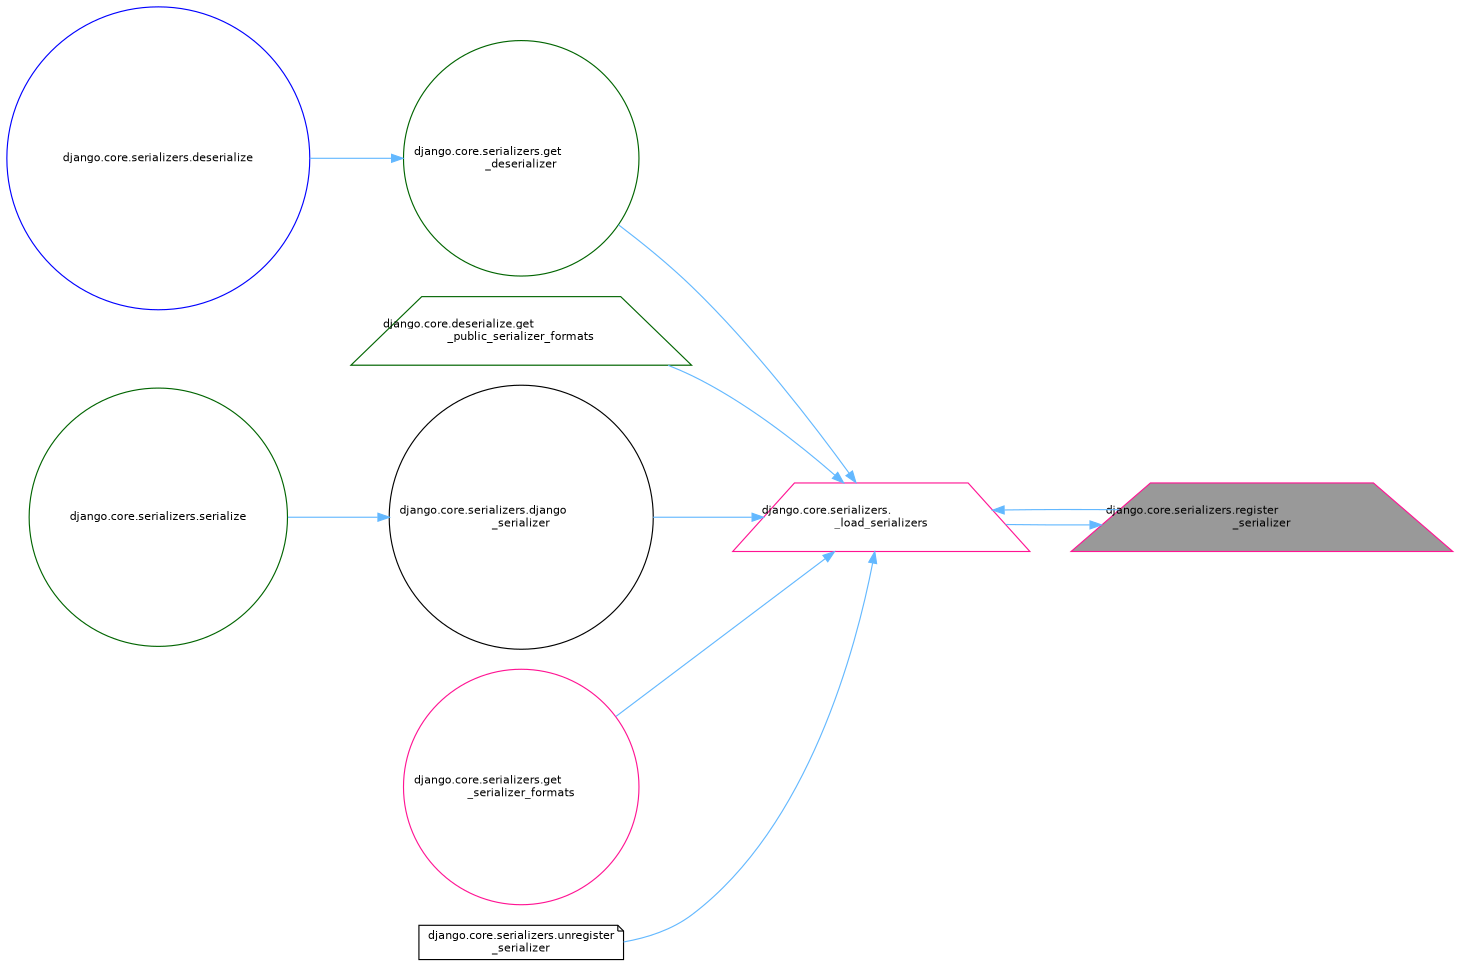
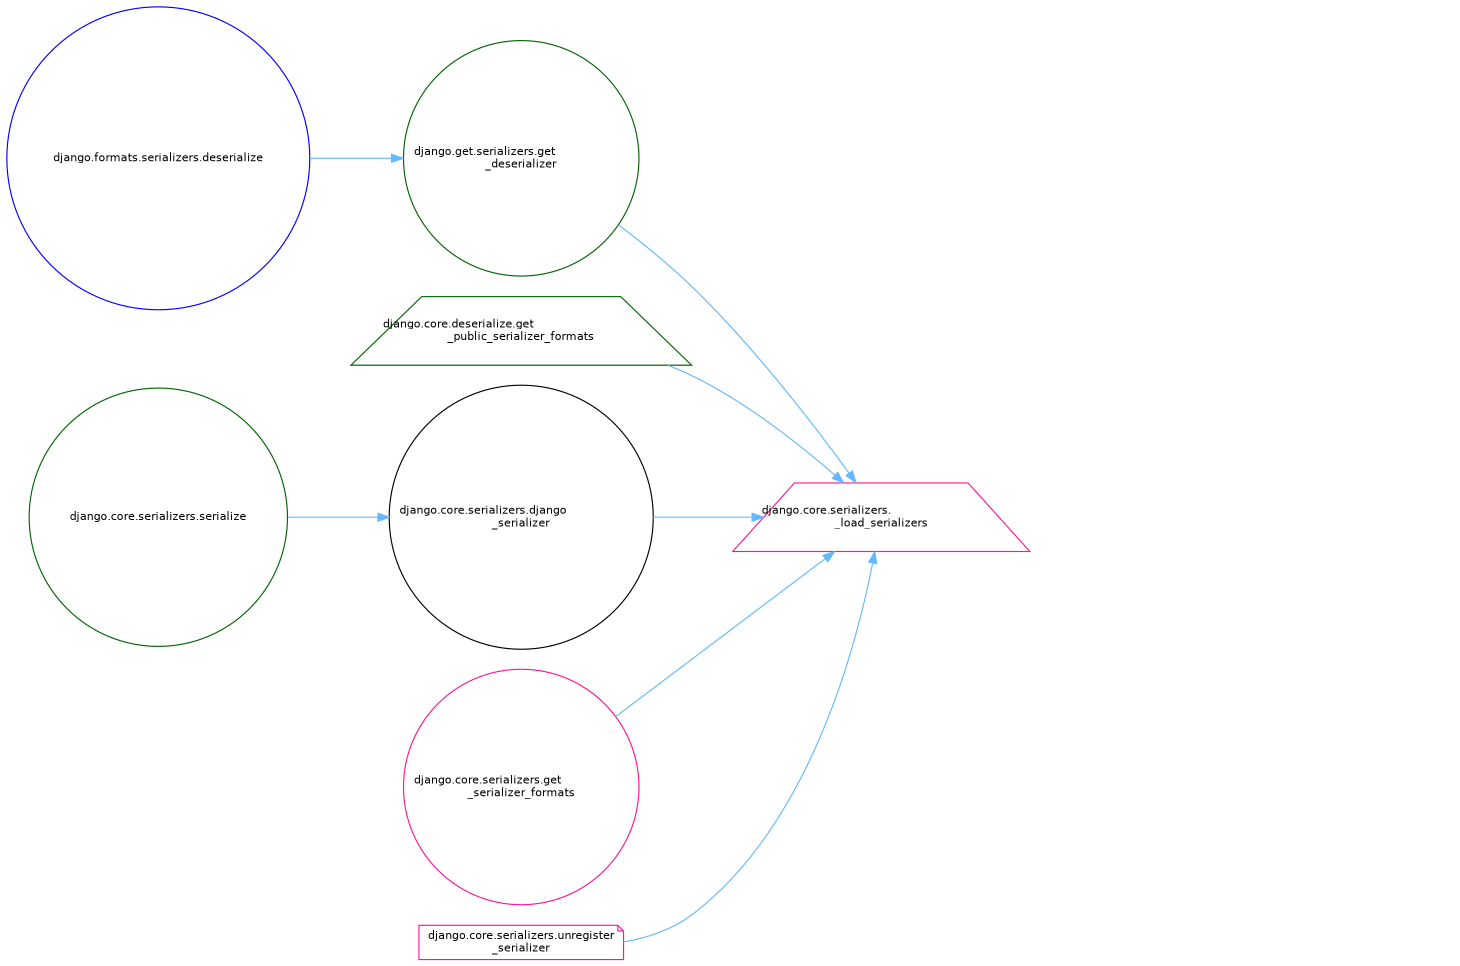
(158, 158) -> (158, 158)
(521, 158) -> (521, 158)
(1262, 517) -> none
(521, 942) -> (521, 942)
